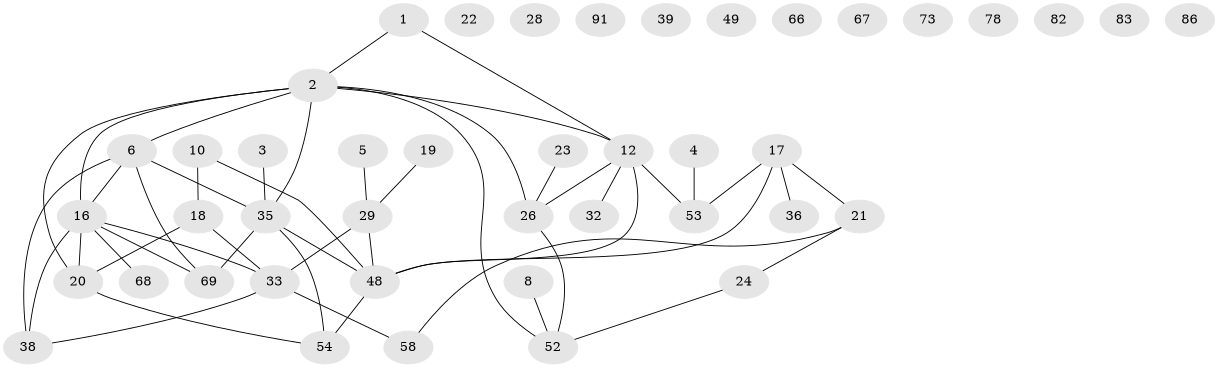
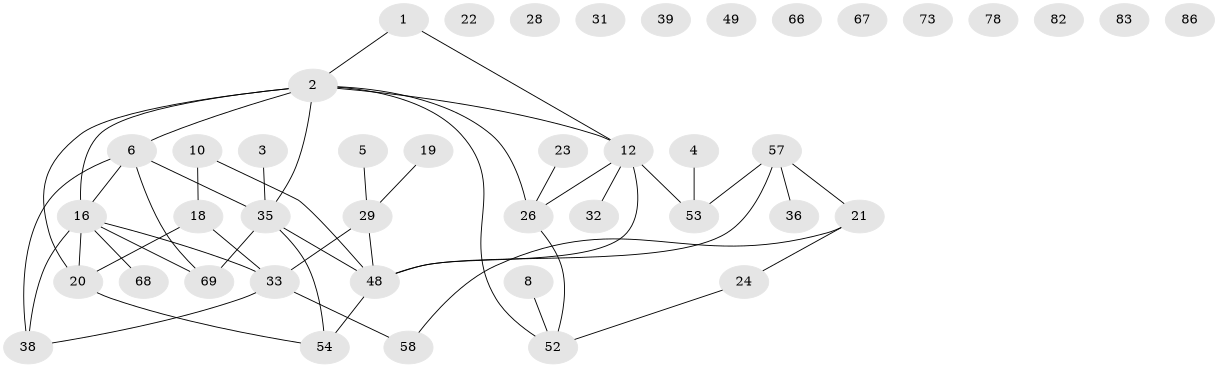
(600, 20) -> (600, 20)
(777, 151) -> (777, 151)
